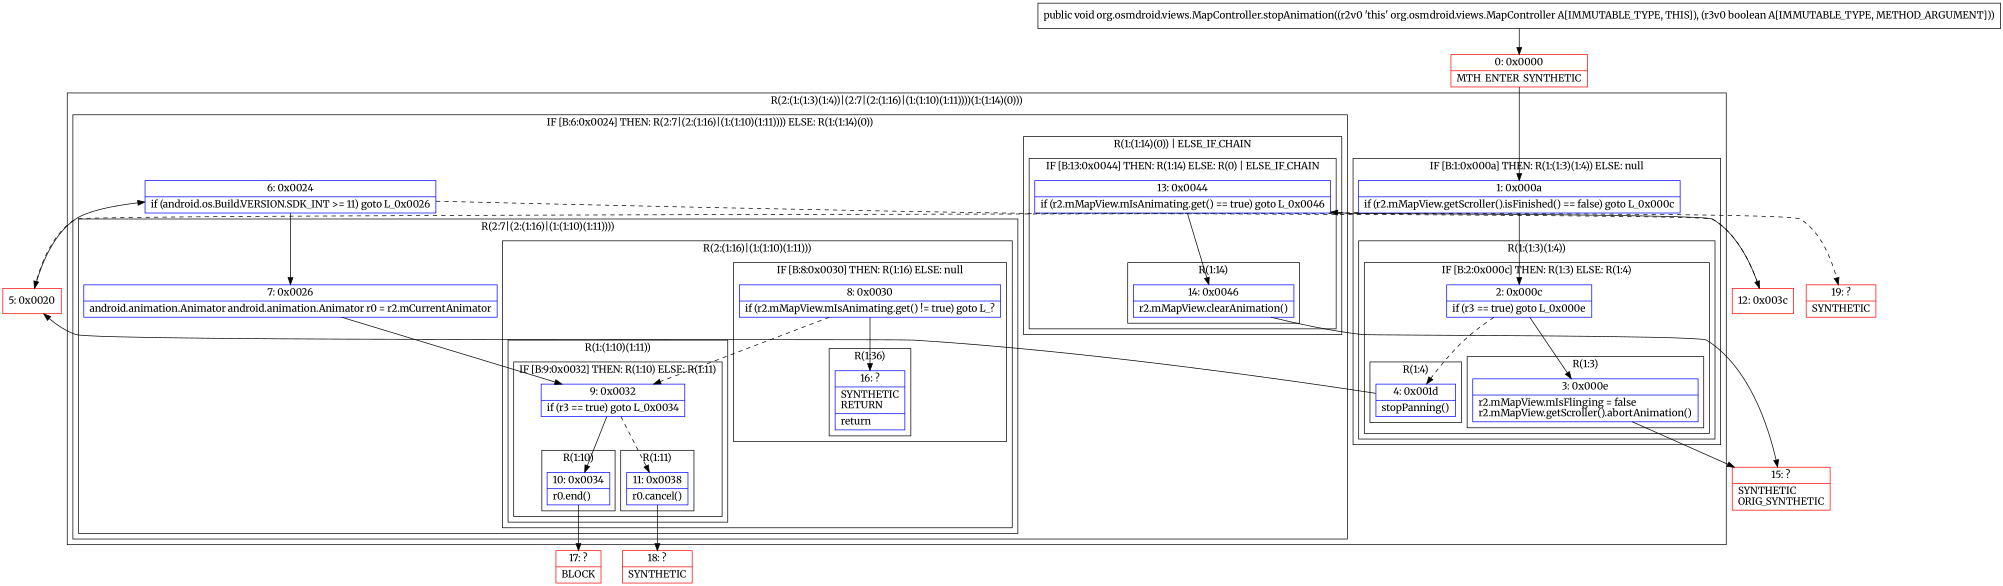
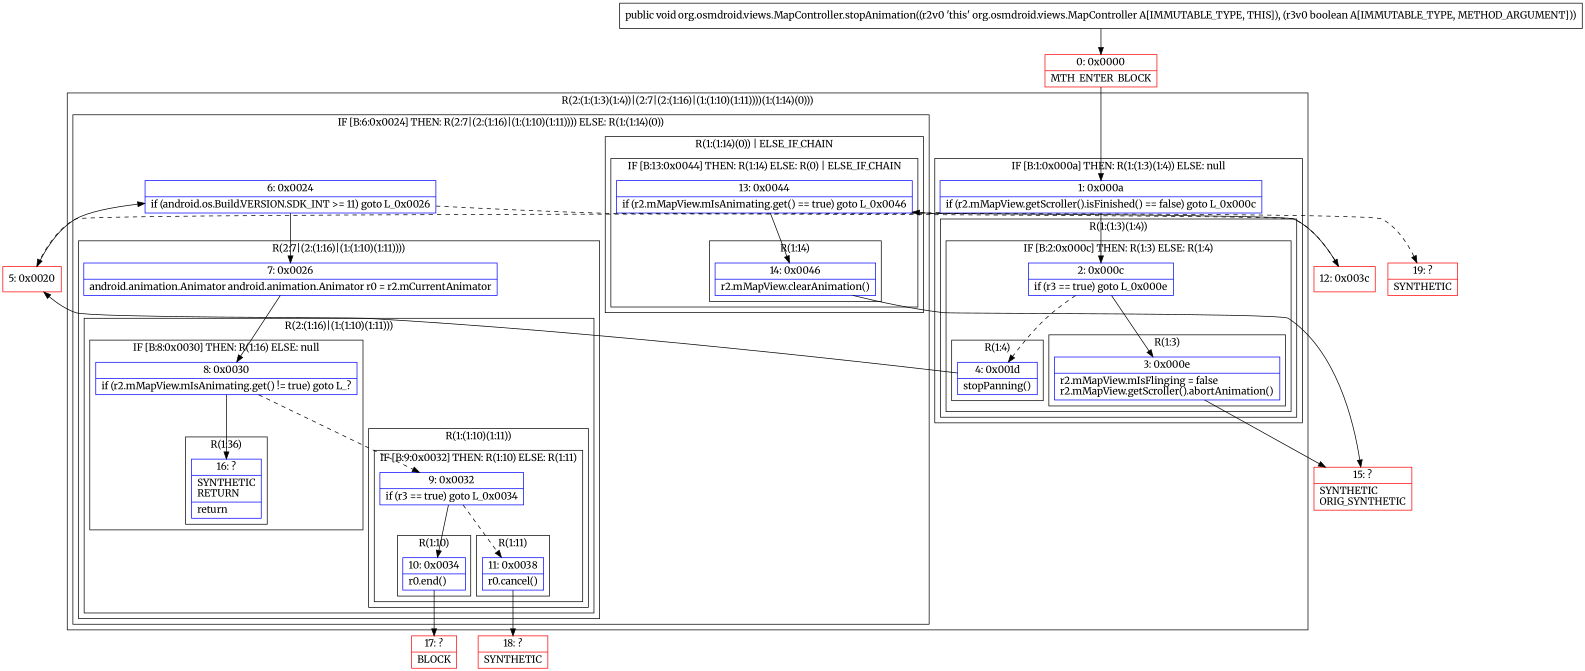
(1519, 79) -> (1101, 79)
(448, 350) -> (260, 326)
